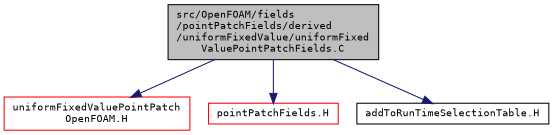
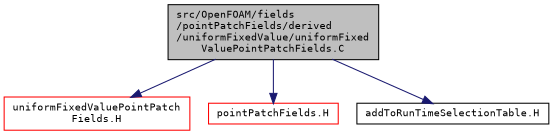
(97, 114) -> (97, 114)
